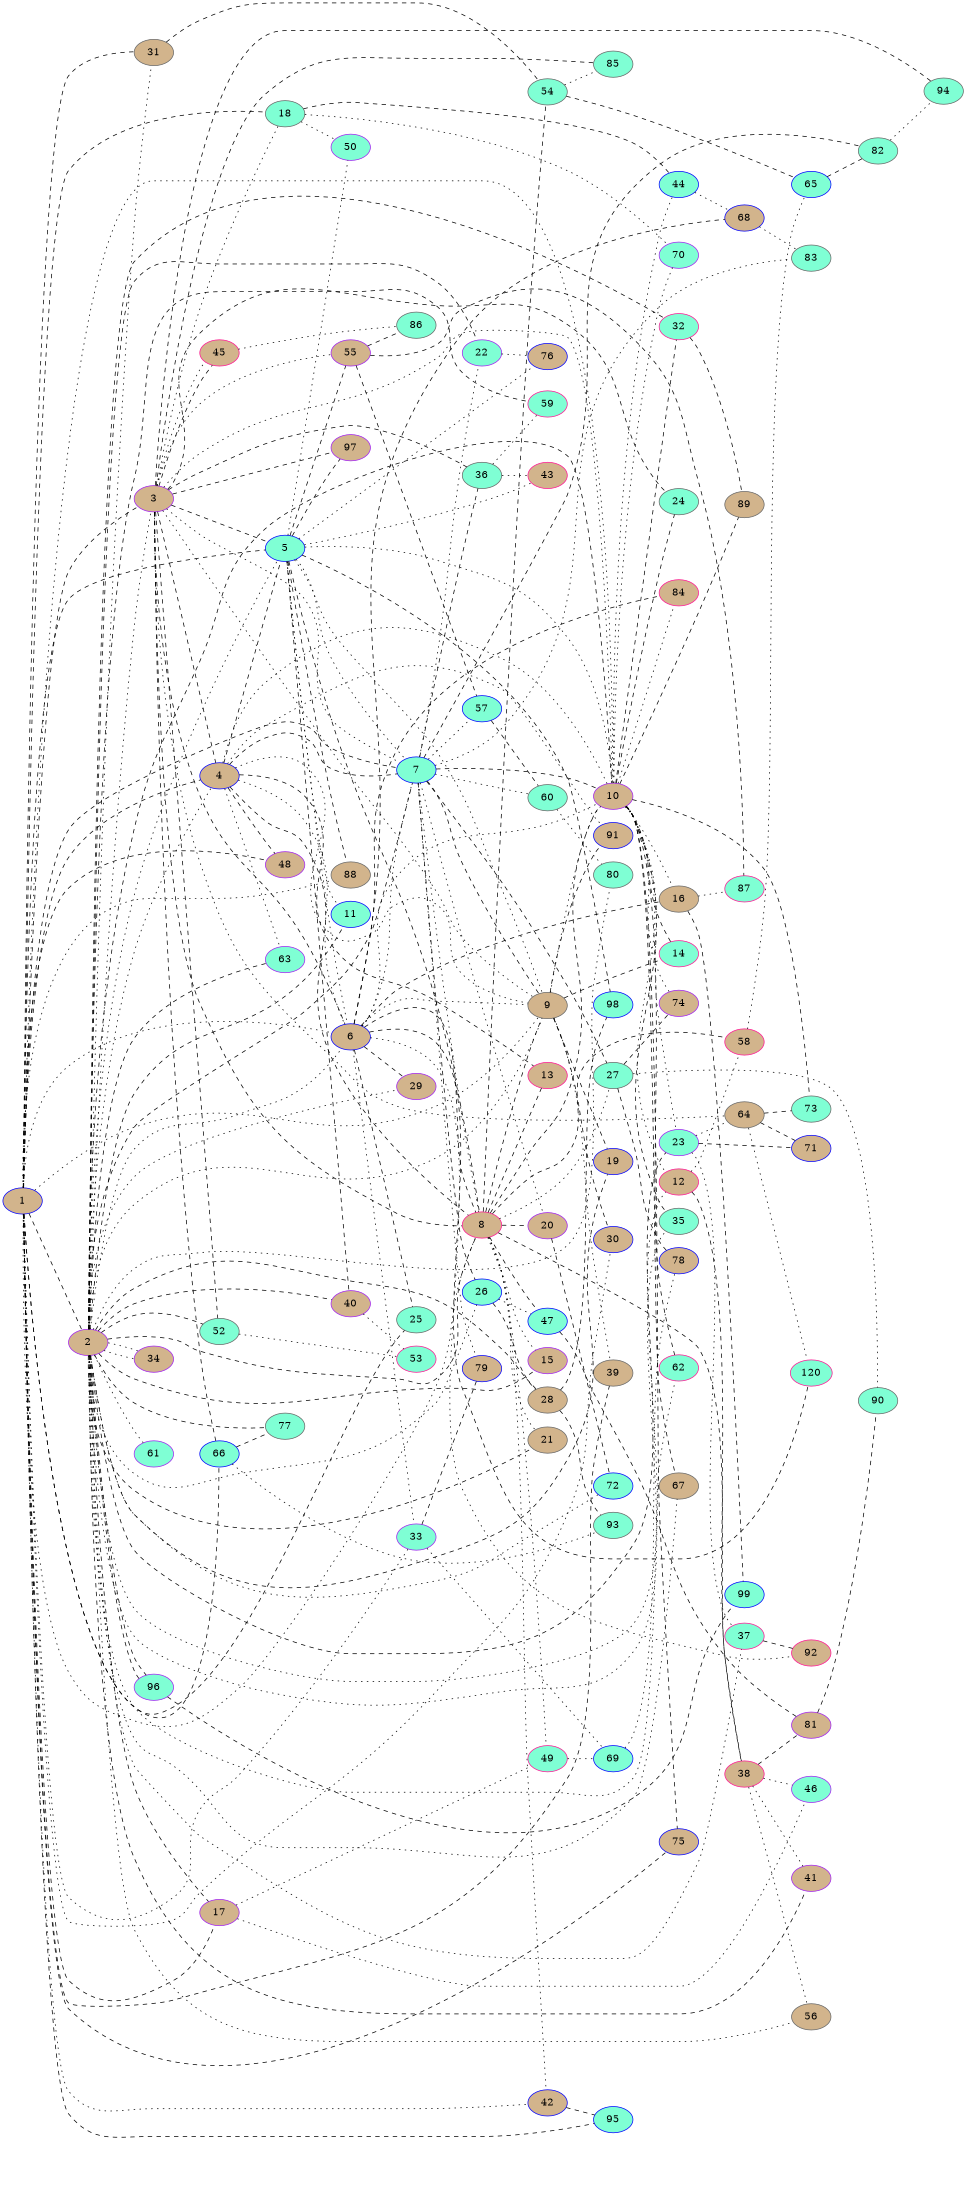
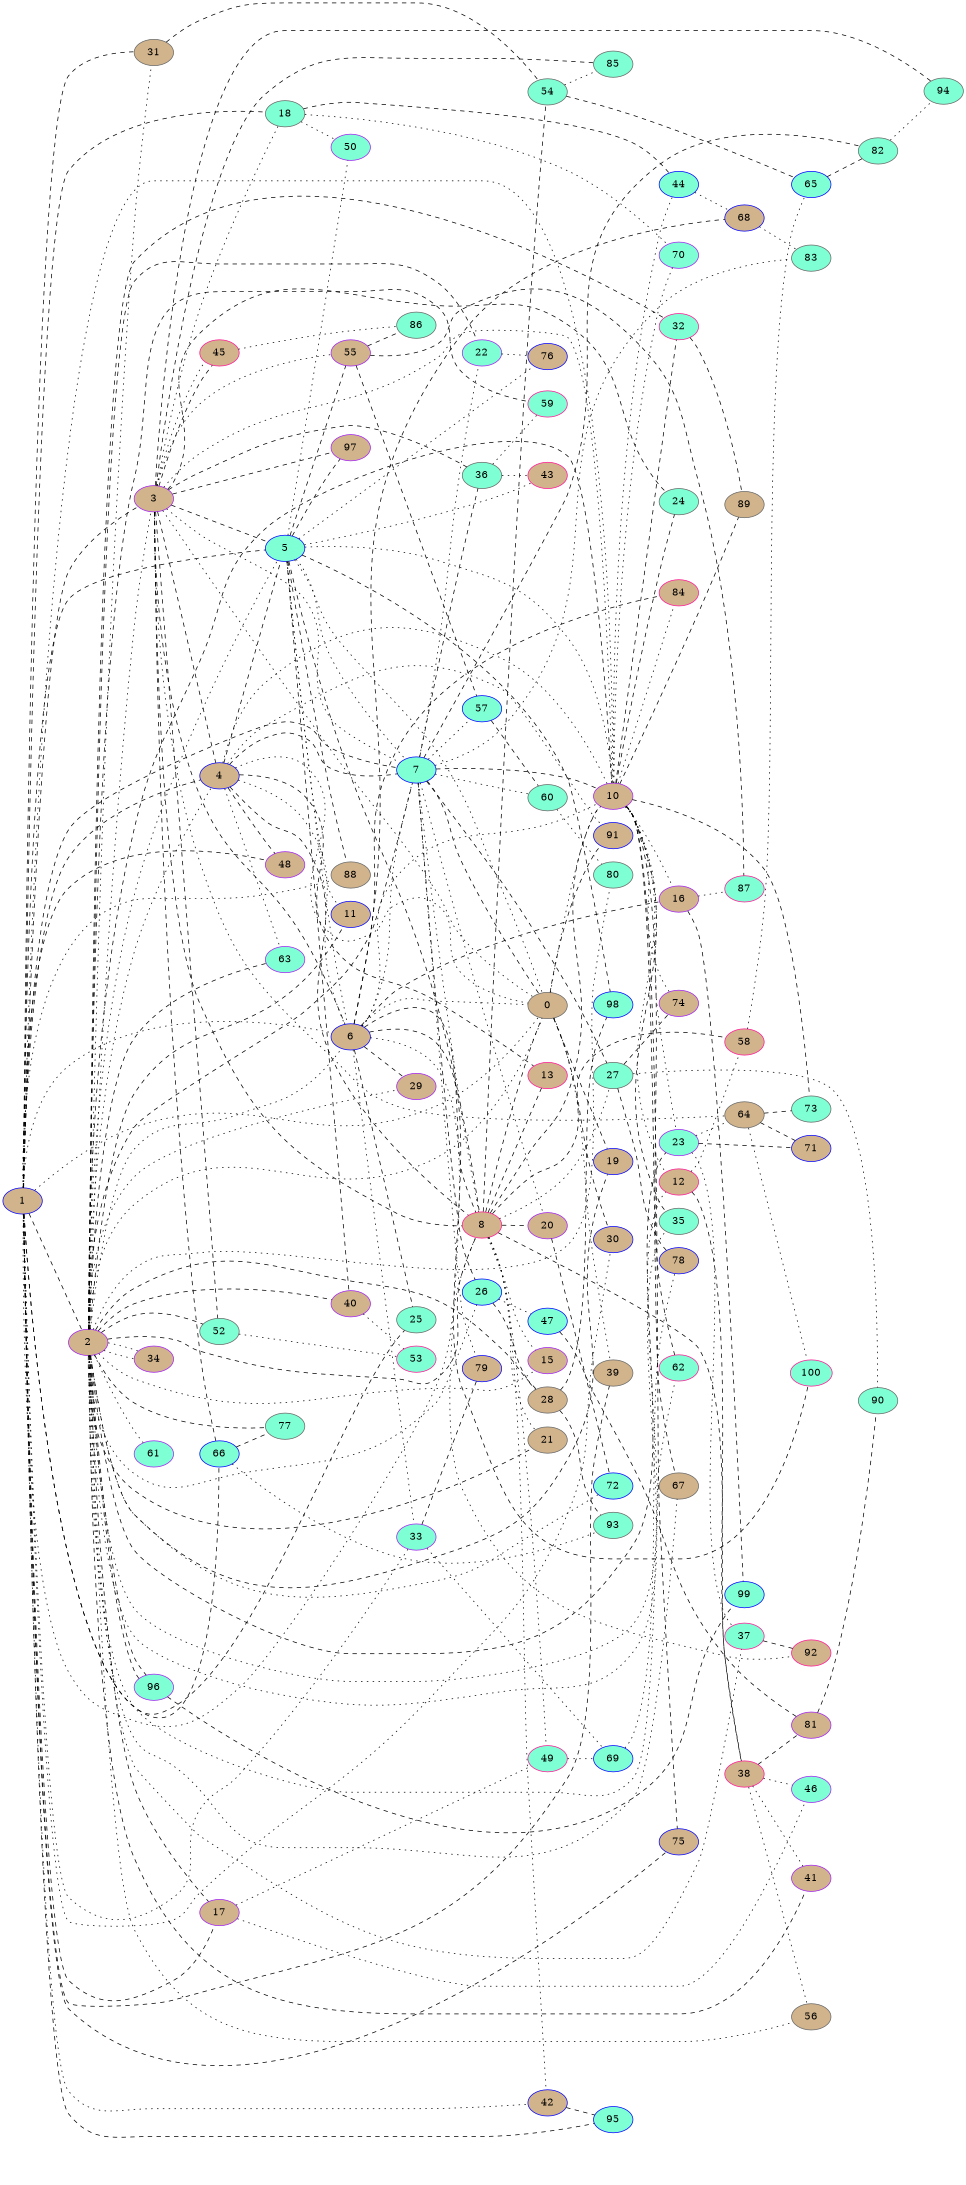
(679, 899) -> (679, 899)
(351, 914) -> (351, 914)
(679, 954) -> none
(548, 1006) -> (548, 1006)
(512, 1274) -> none
(811, 1373) -> (811, 1373)
(314, 1400) -> (314, 1400)
